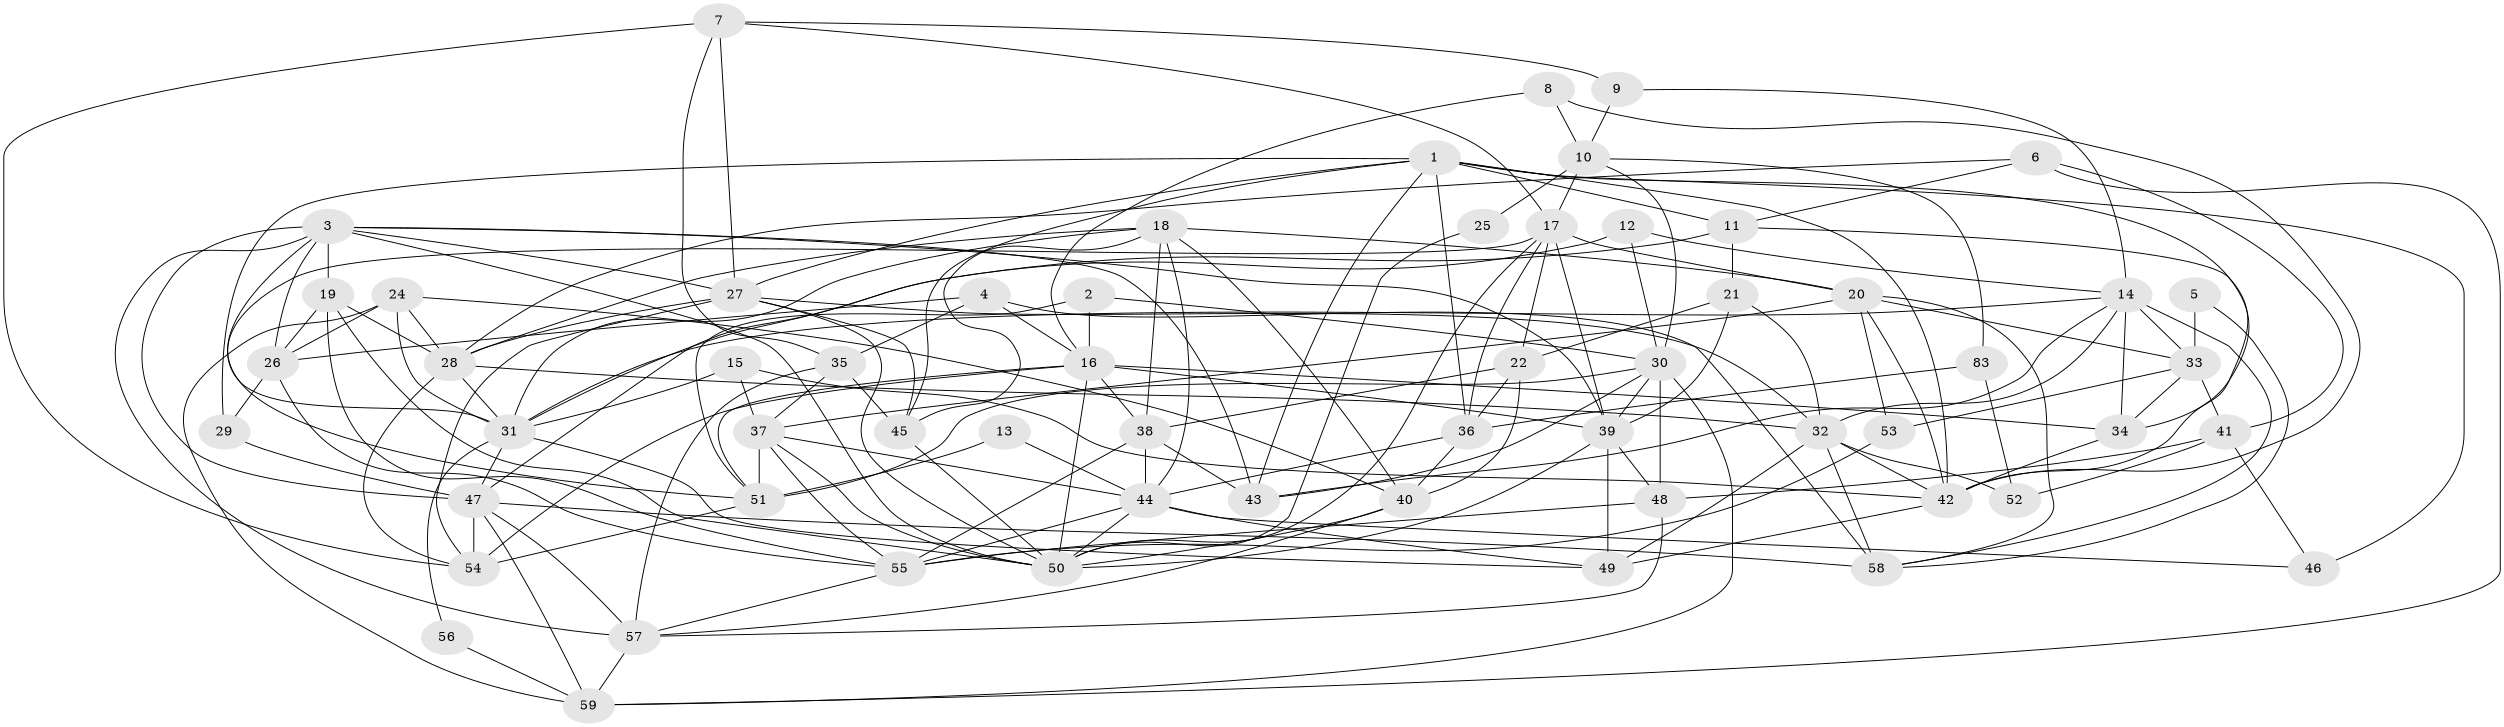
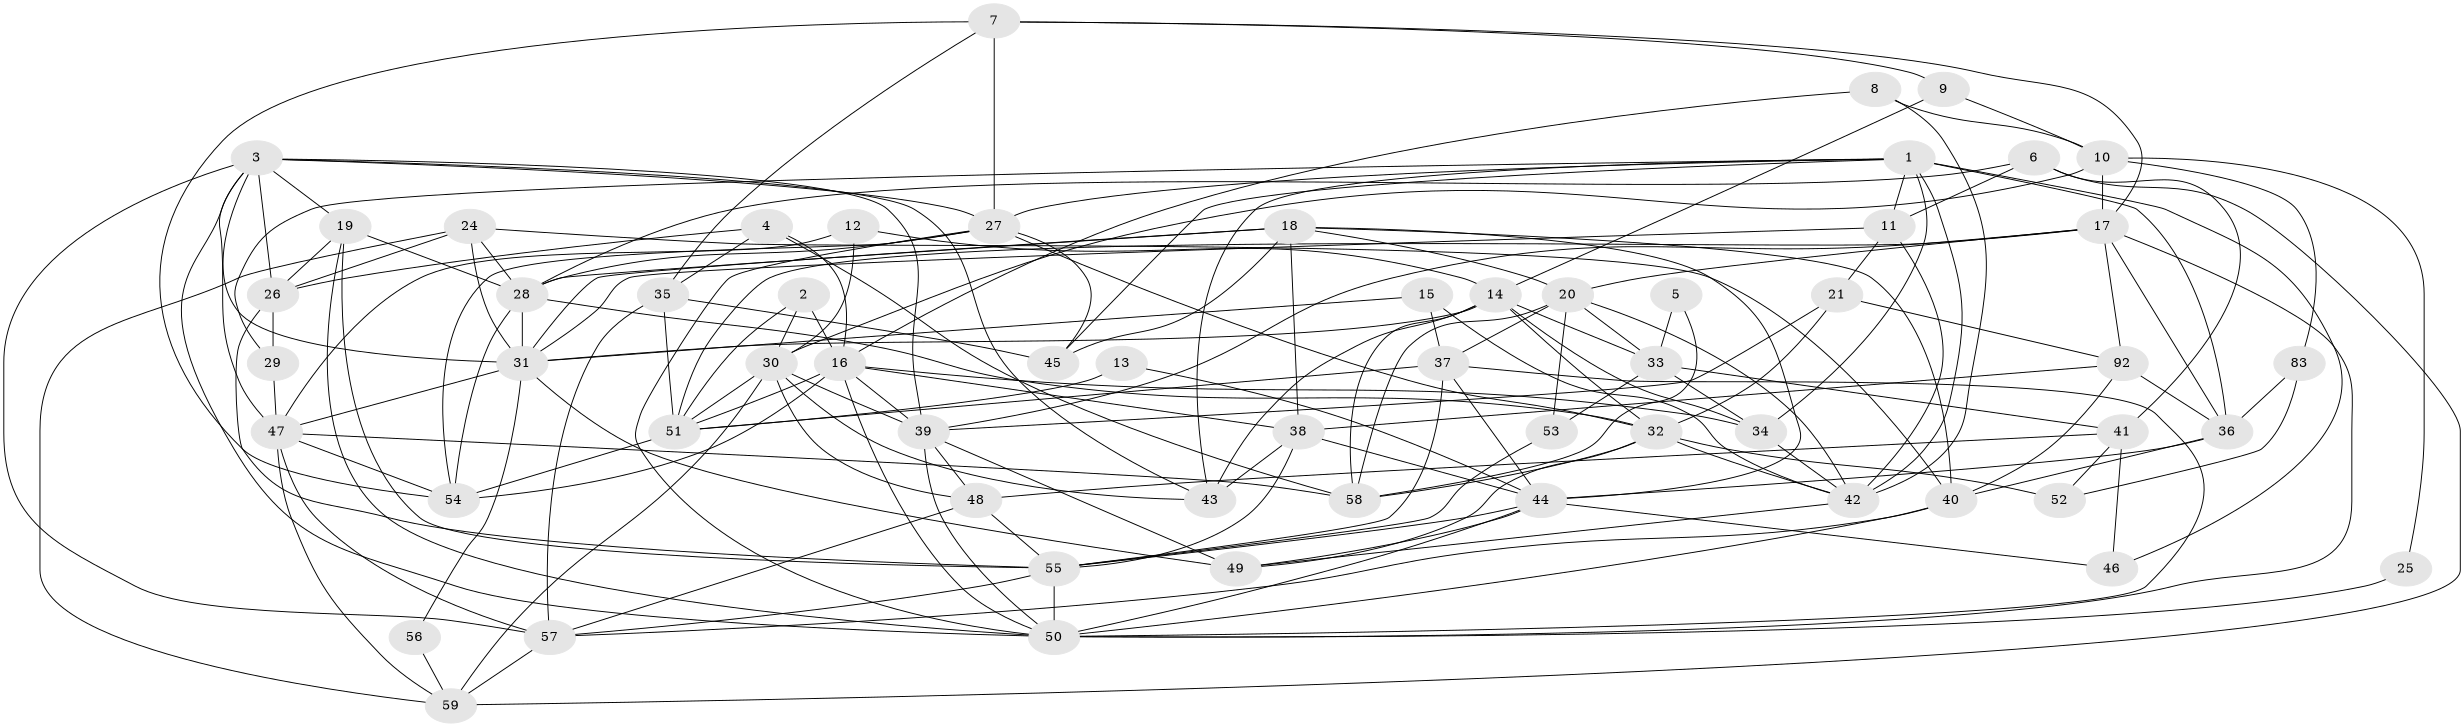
(1519, 363) -> (2123, 363)
(793, 403) -> (669, 376)
(978, 500) -> (1054, 602)
